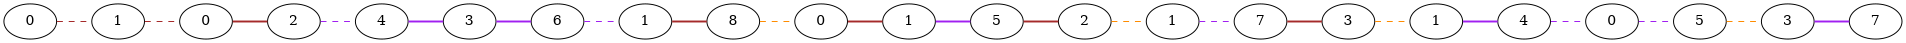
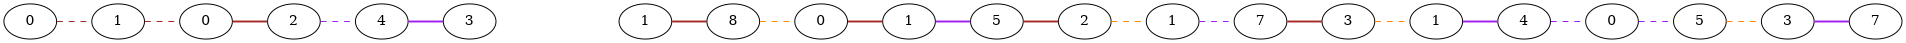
(558, 21) -> none
